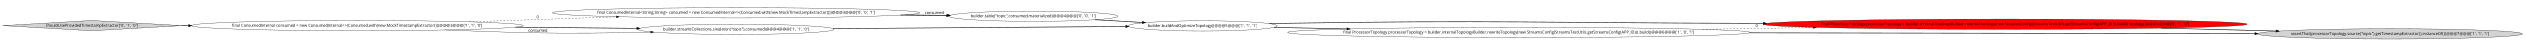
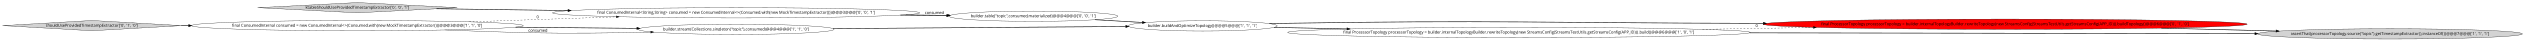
none -> (357, 8)
